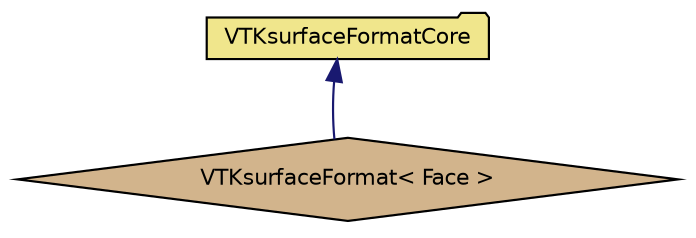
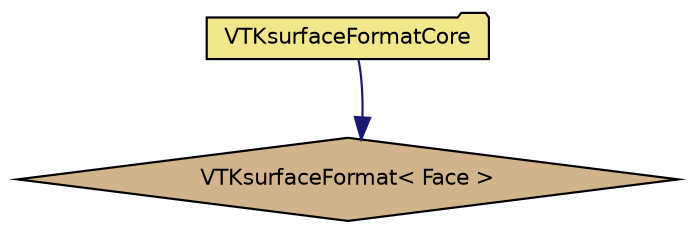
(333, 110) -> (362, 88)
